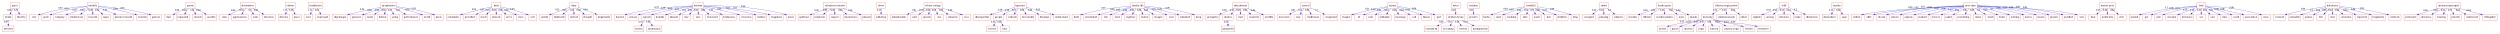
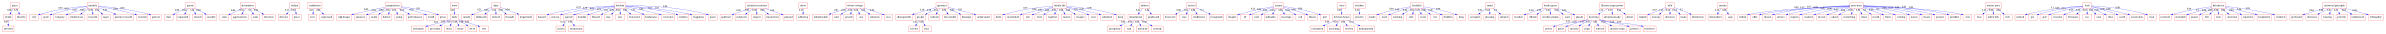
(508, 11) -> (455, 11)
(1235, 11) -> (1141, 11)
(496, 17) -> (461, 29)
